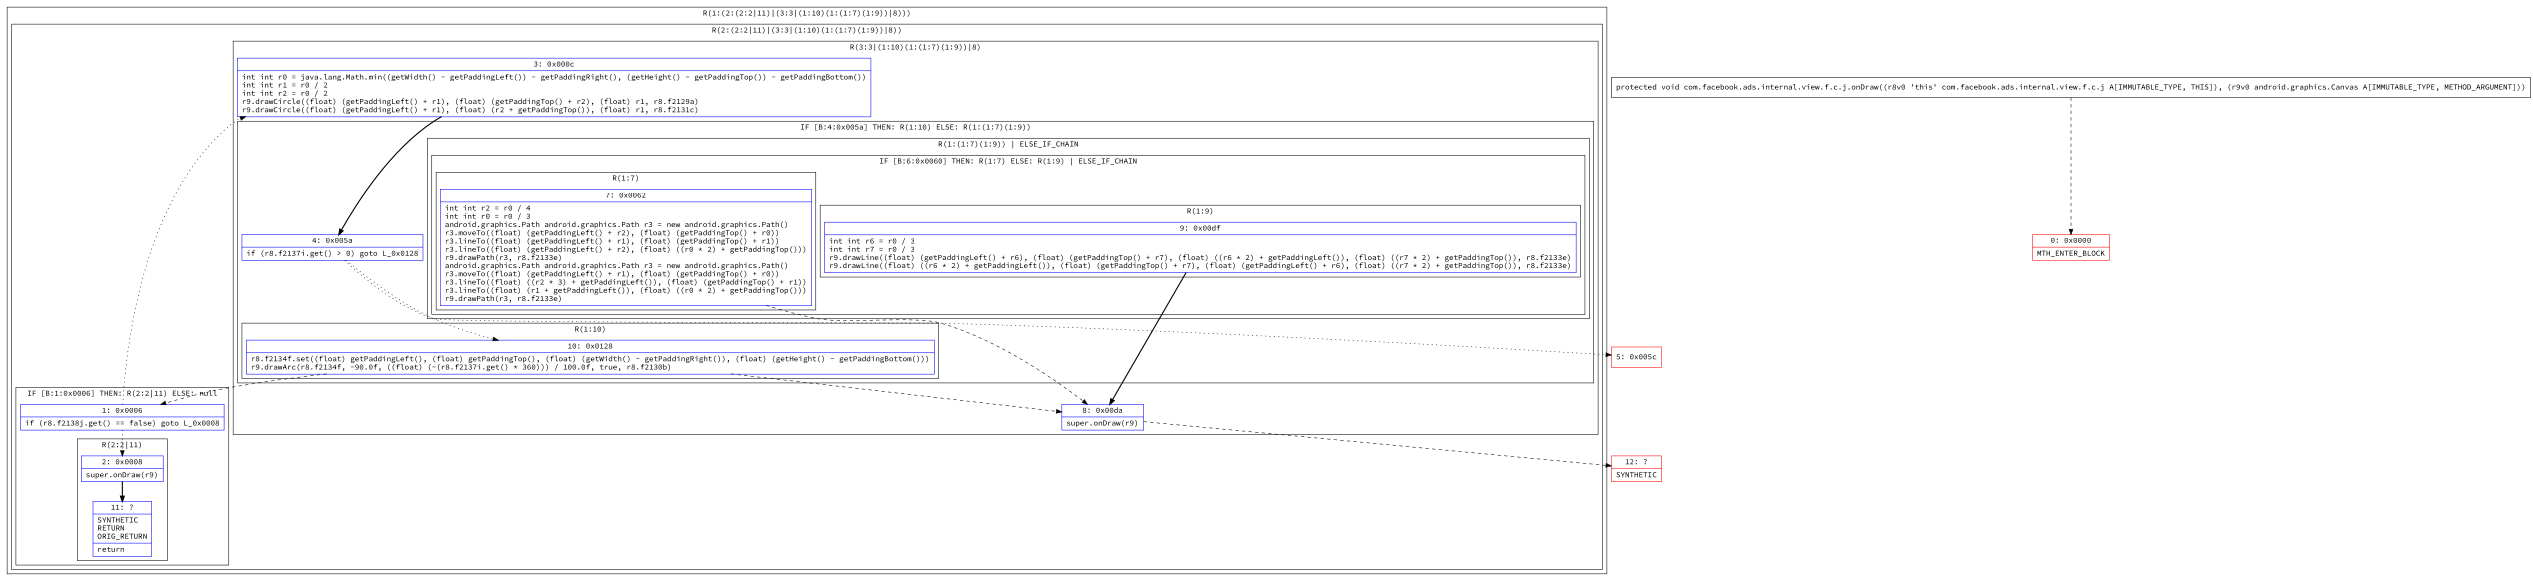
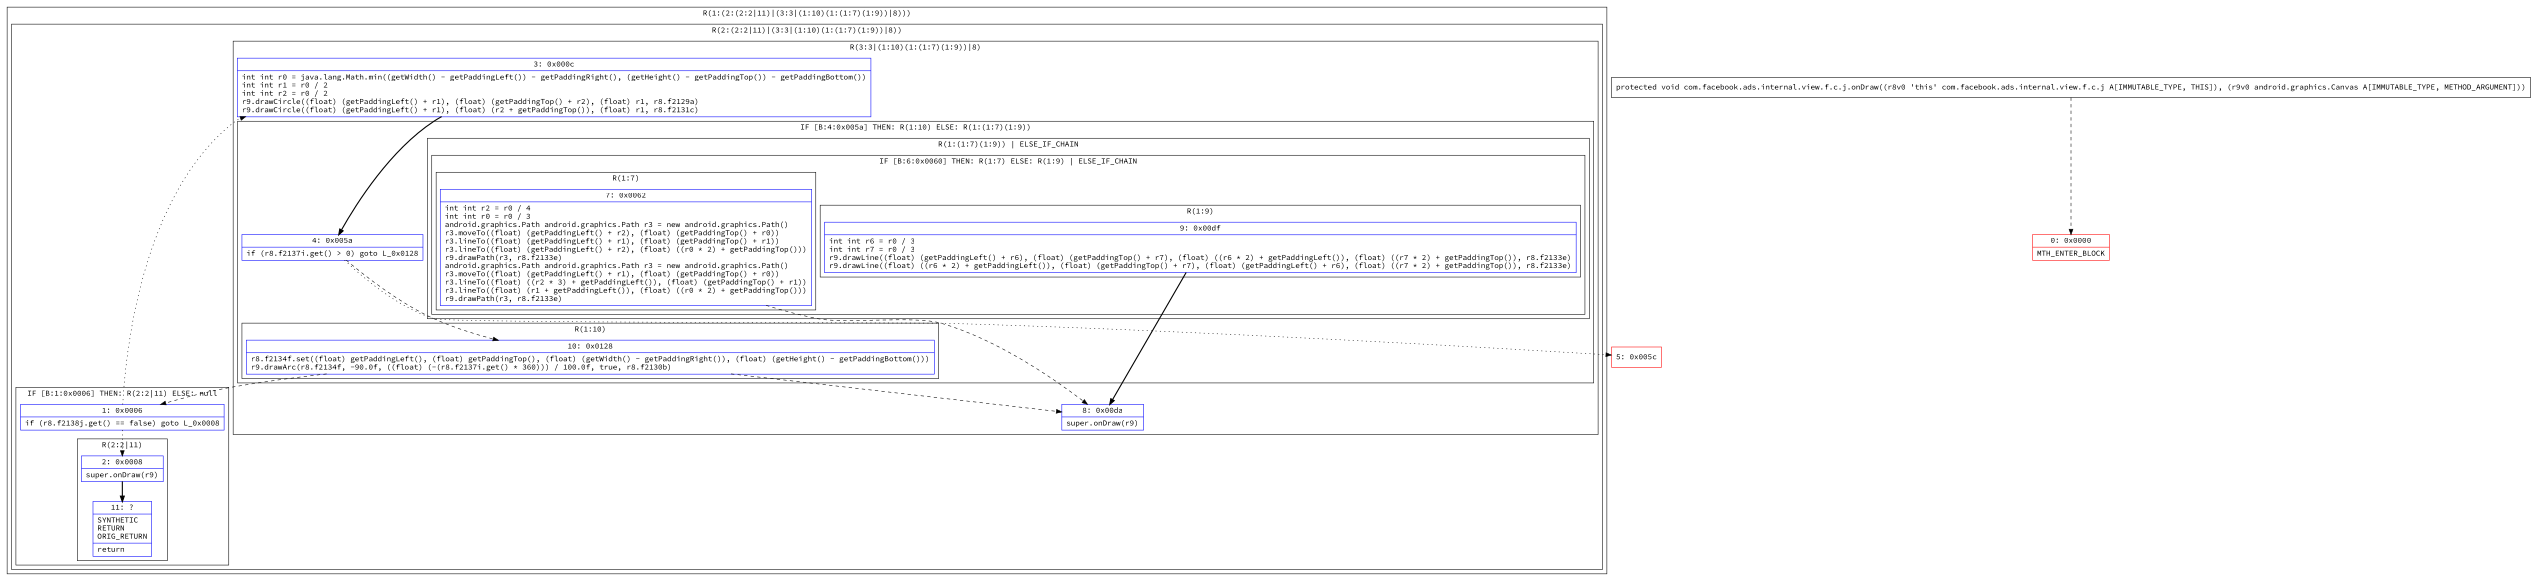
(453, 326) -> (453, 326)
(1637, 469) -> none
